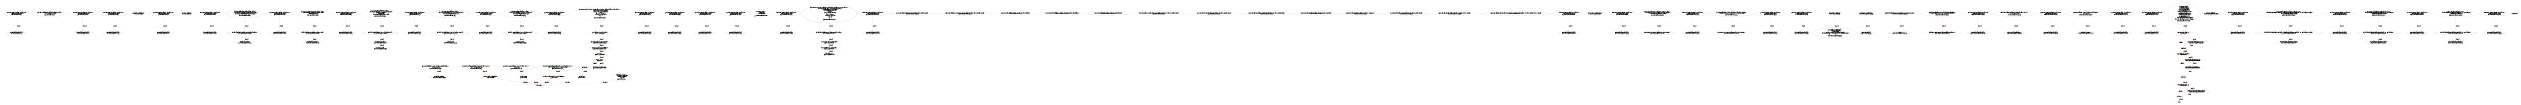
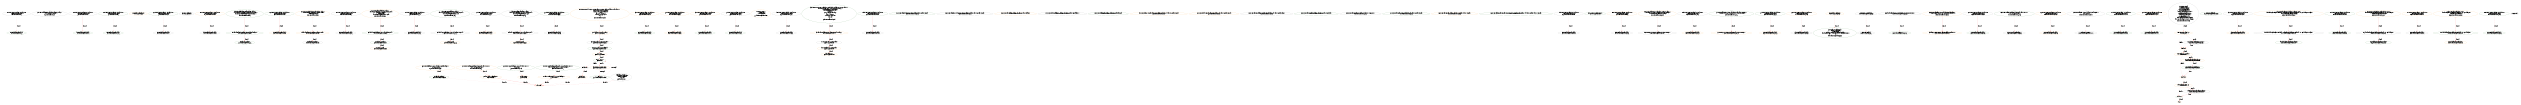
none -> (600, 77)
(531, 81) -> (491, 82)
